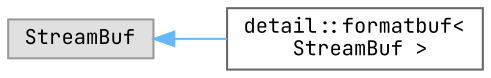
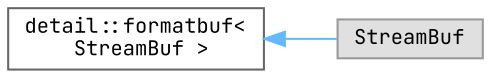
(201, 39) -> (311, 39)
